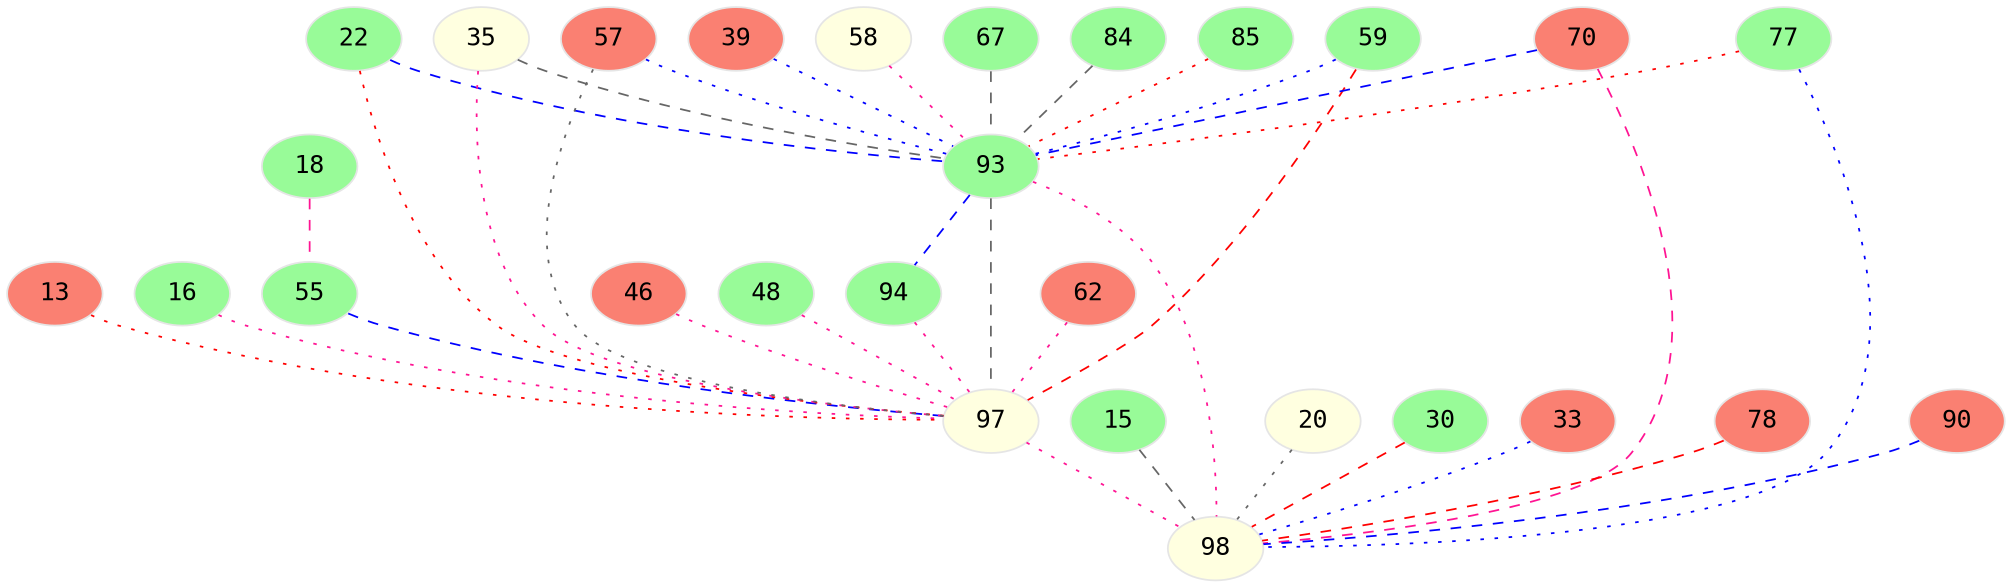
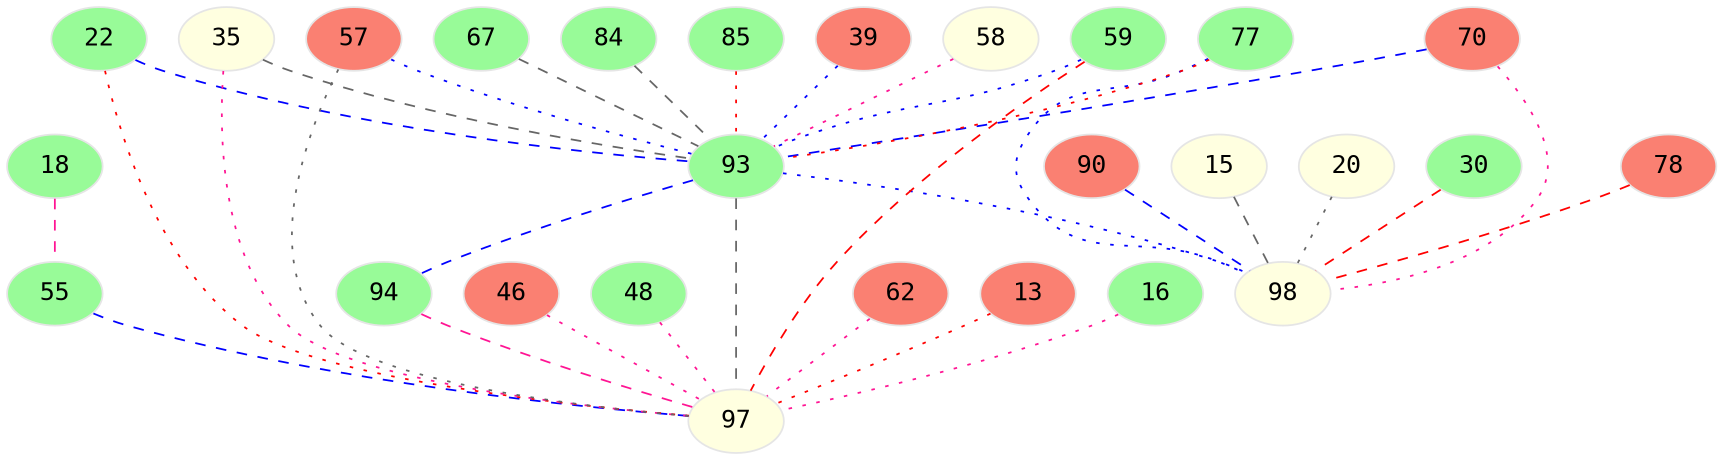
(1181, 315) -> (1018, 211)
(942, 357) -> (556, 365)
(1118, 421) -> (1219, 166)
(1568, 421) -> none
(1637, 444) -> (1528, 209)
(1103, 485) -> none
